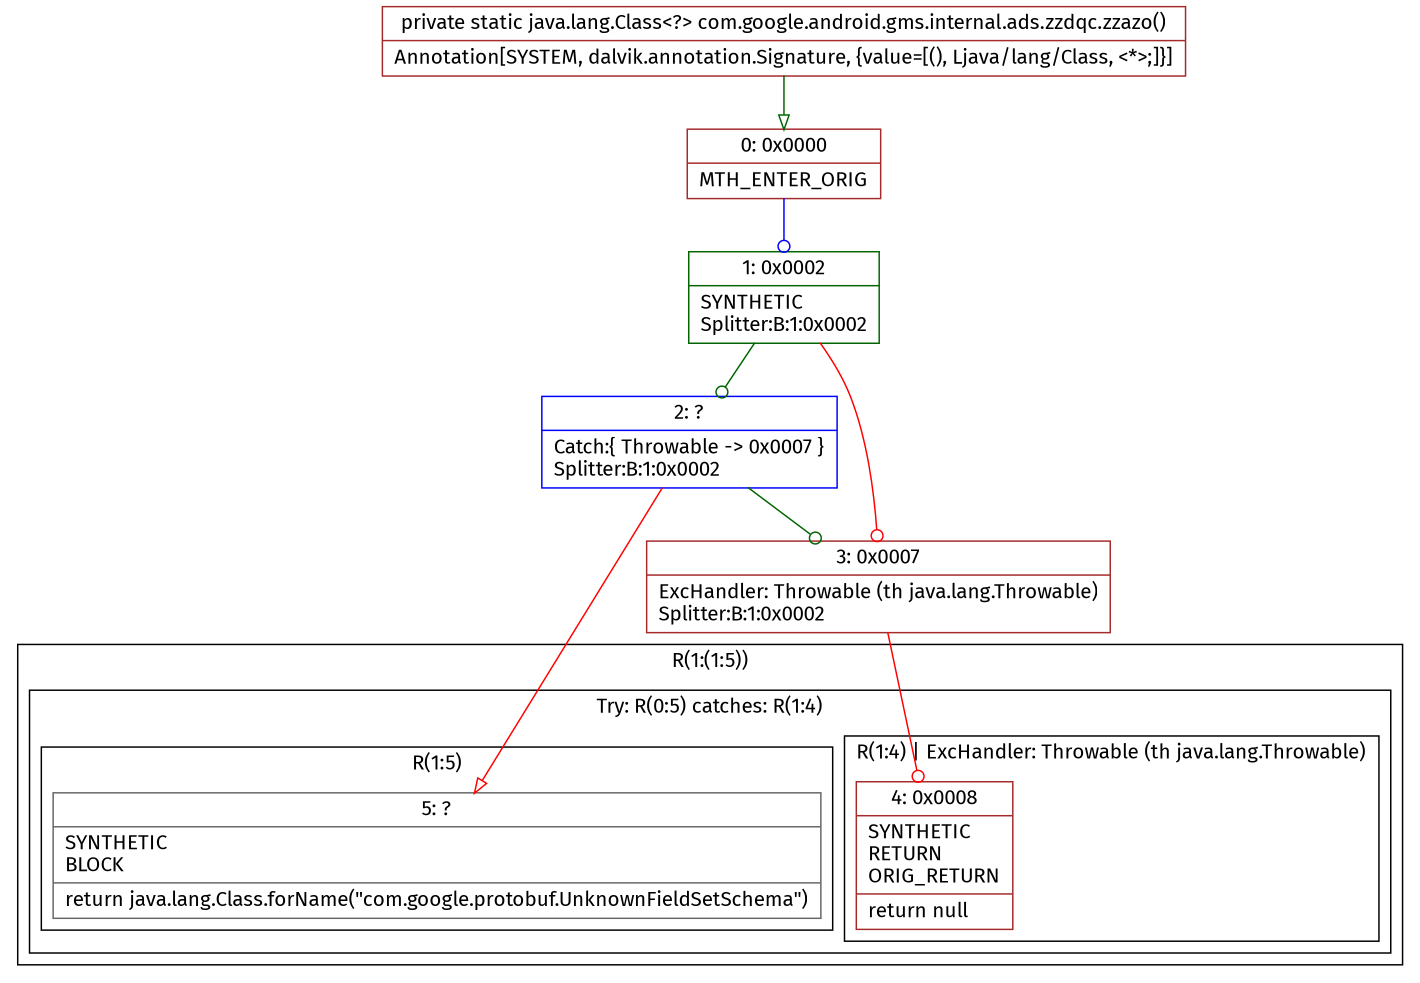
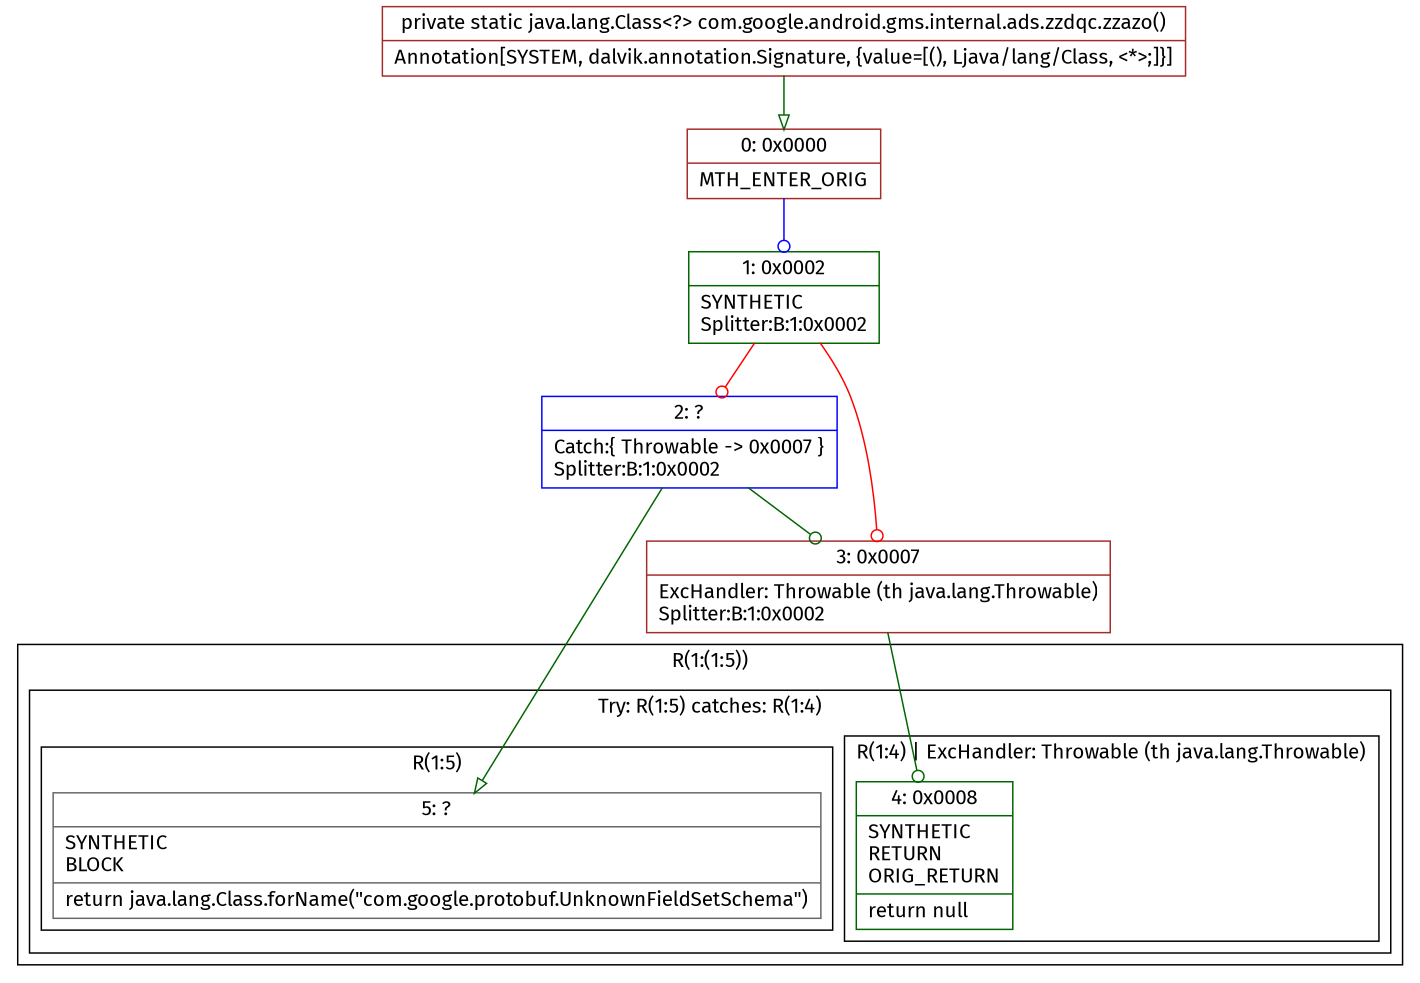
(740, 365) -> (740, 365)
(572, 634) -> (572, 634)
(902, 701) -> (902, 701)
(710, 707) -> (710, 707)
(935, 856) -> (935, 856)
